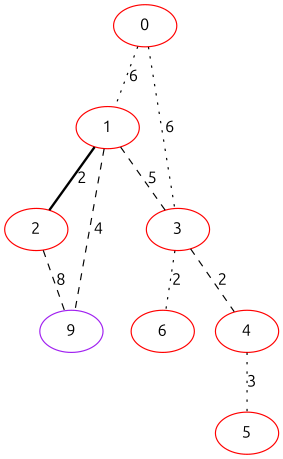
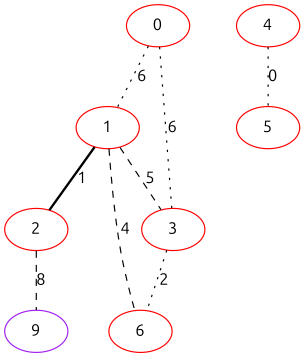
(83, 179) -> (83, 179)
(90, 230) -> (117, 230)
(212, 280) -> none
(252, 382) -> (273, 77)
